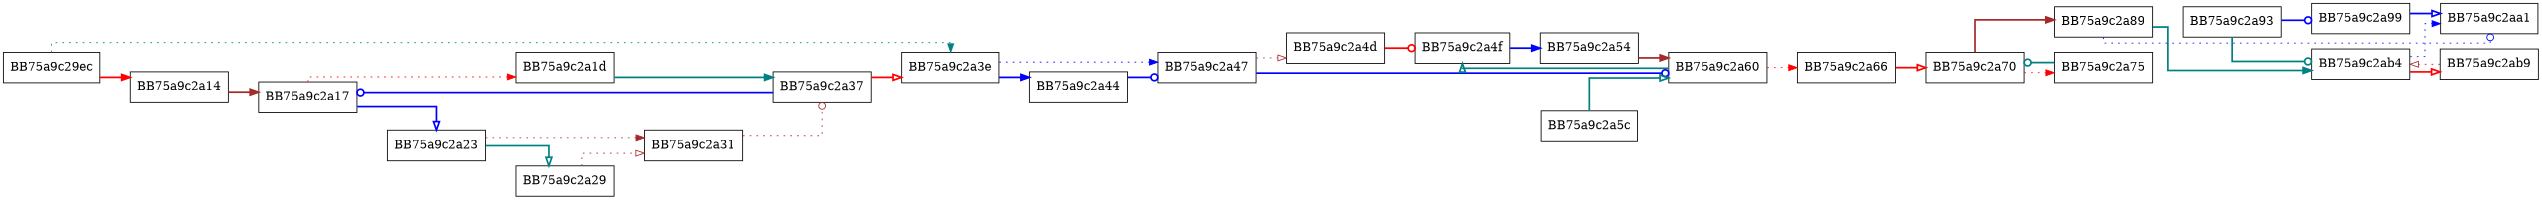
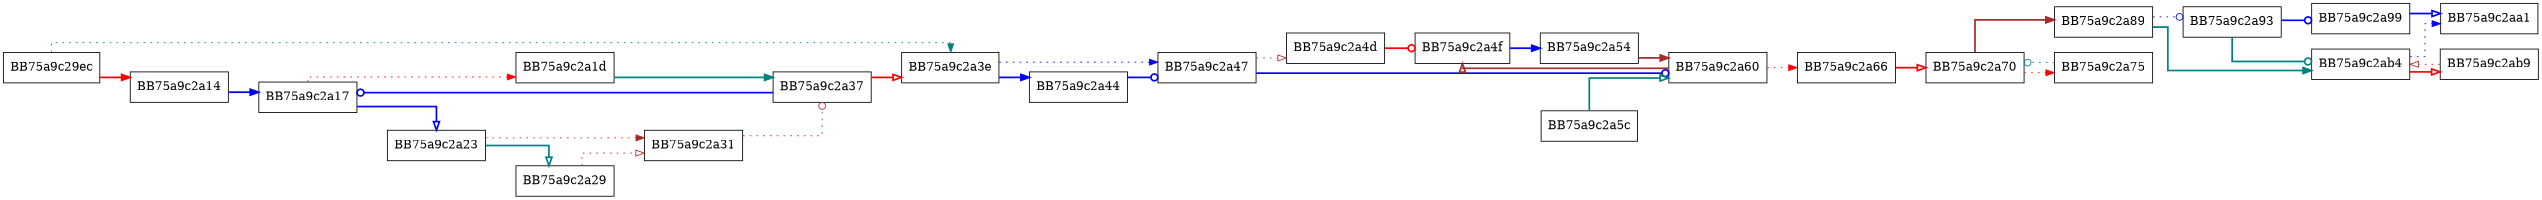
(2295, 43) -> (2165, 17)
(2043, 63) -> (2043, 63)
(1565, 68) -> (1565, 68)
(239, 92) -> (239, 92)
